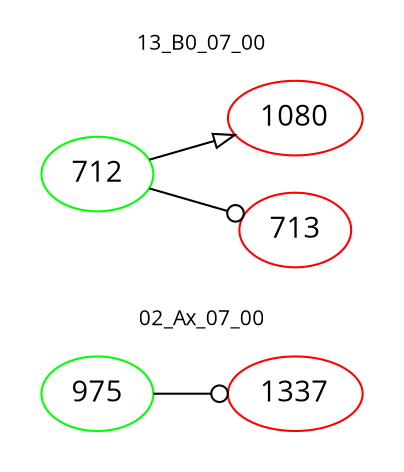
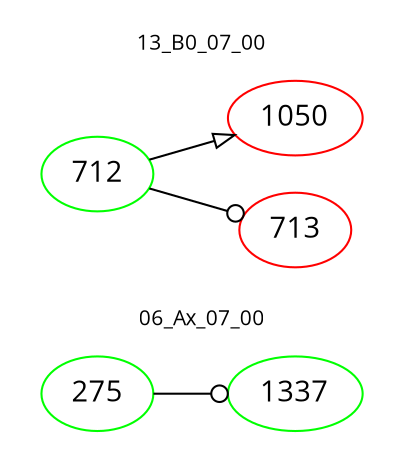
(295, 118) -> (295, 118)
(202, 320) -> (202, 320)
(97, 394) -> (97, 394)
(295, 394) -> (295, 394)
